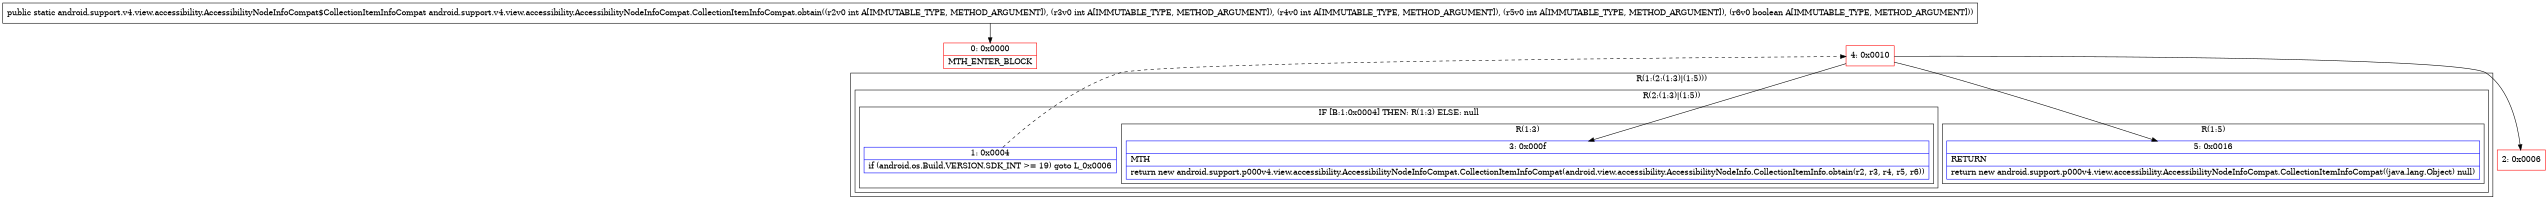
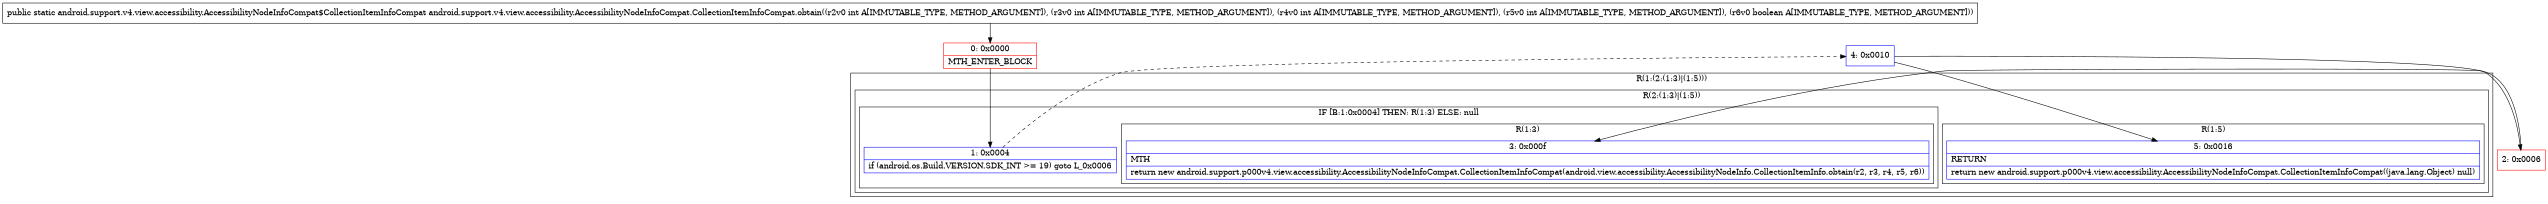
(1870, 56) -> (1870, 56)
(1720, 102) -> (2085, 70)
none -> (990, 103)
